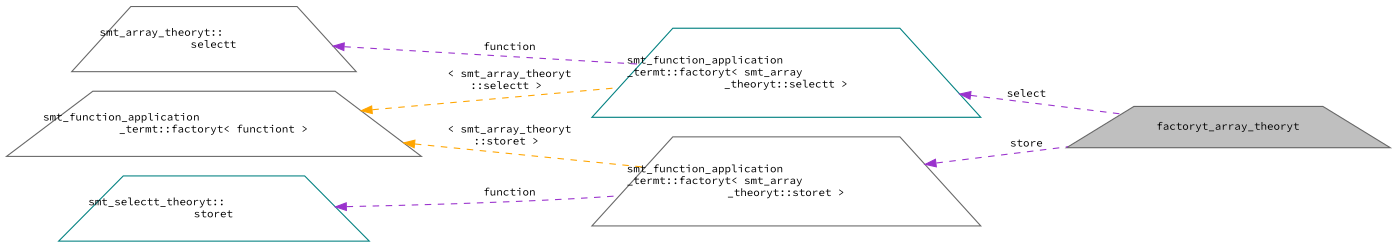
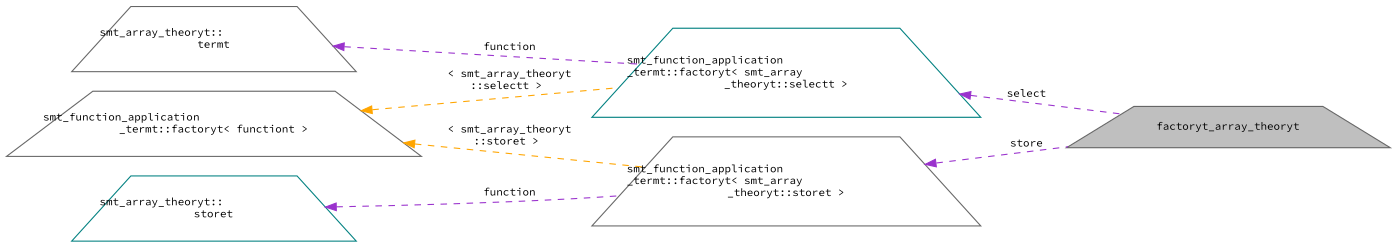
(214, 39) -> (214, 39)
(214, 209) -> (214, 209)
